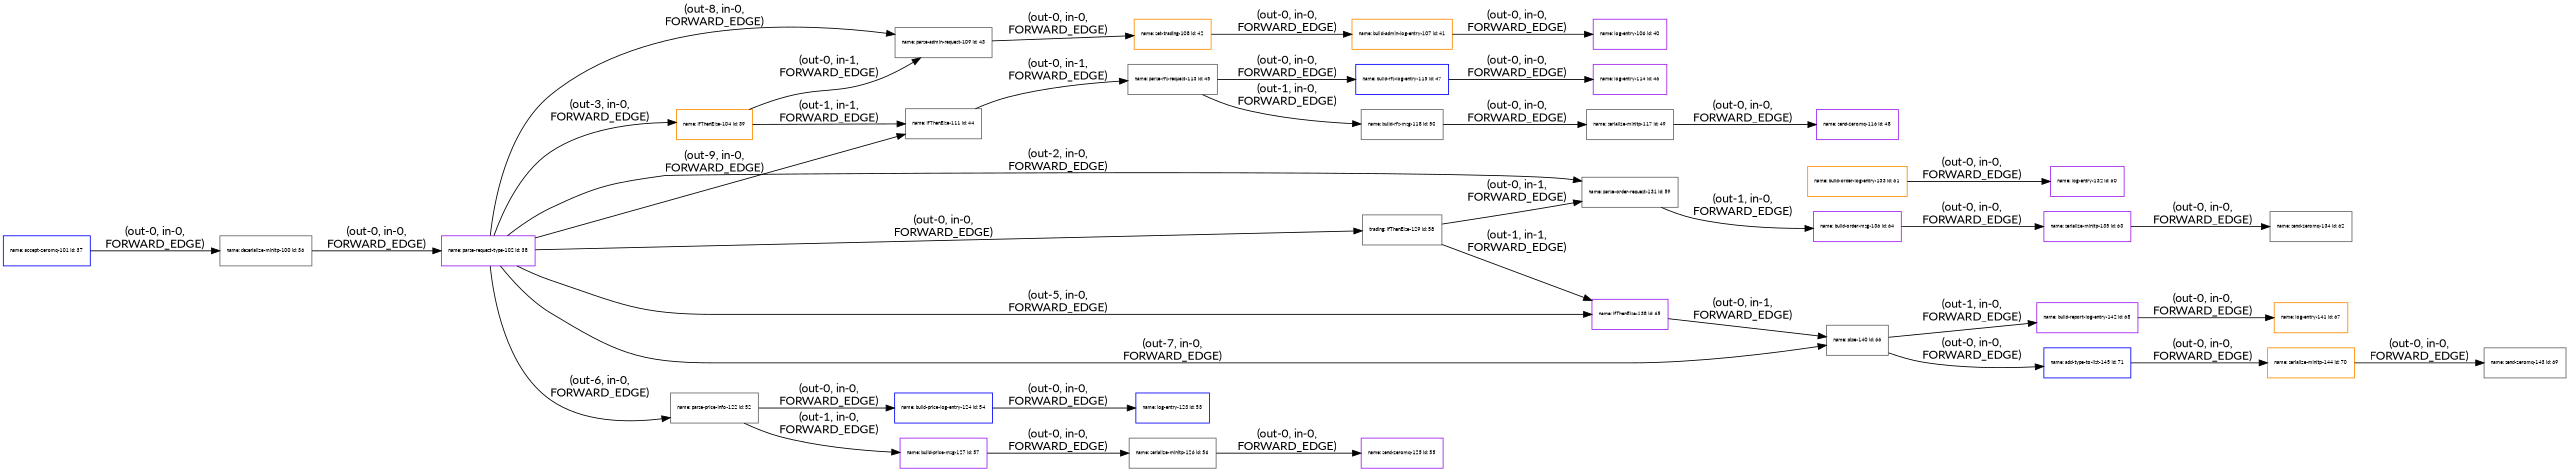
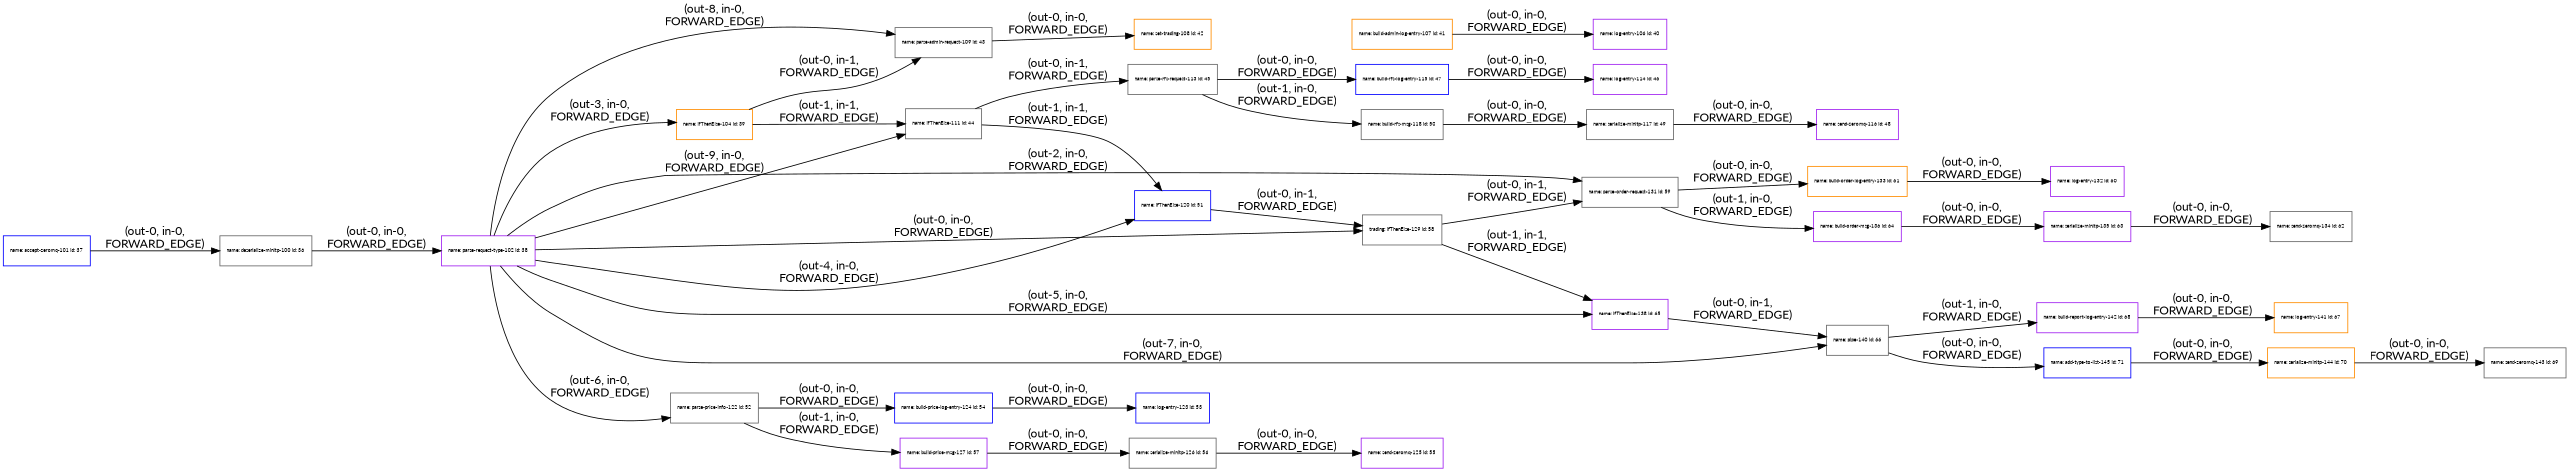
(1277, 34) -> none
none -> (1738, 187)
none -> (1173, 206)
